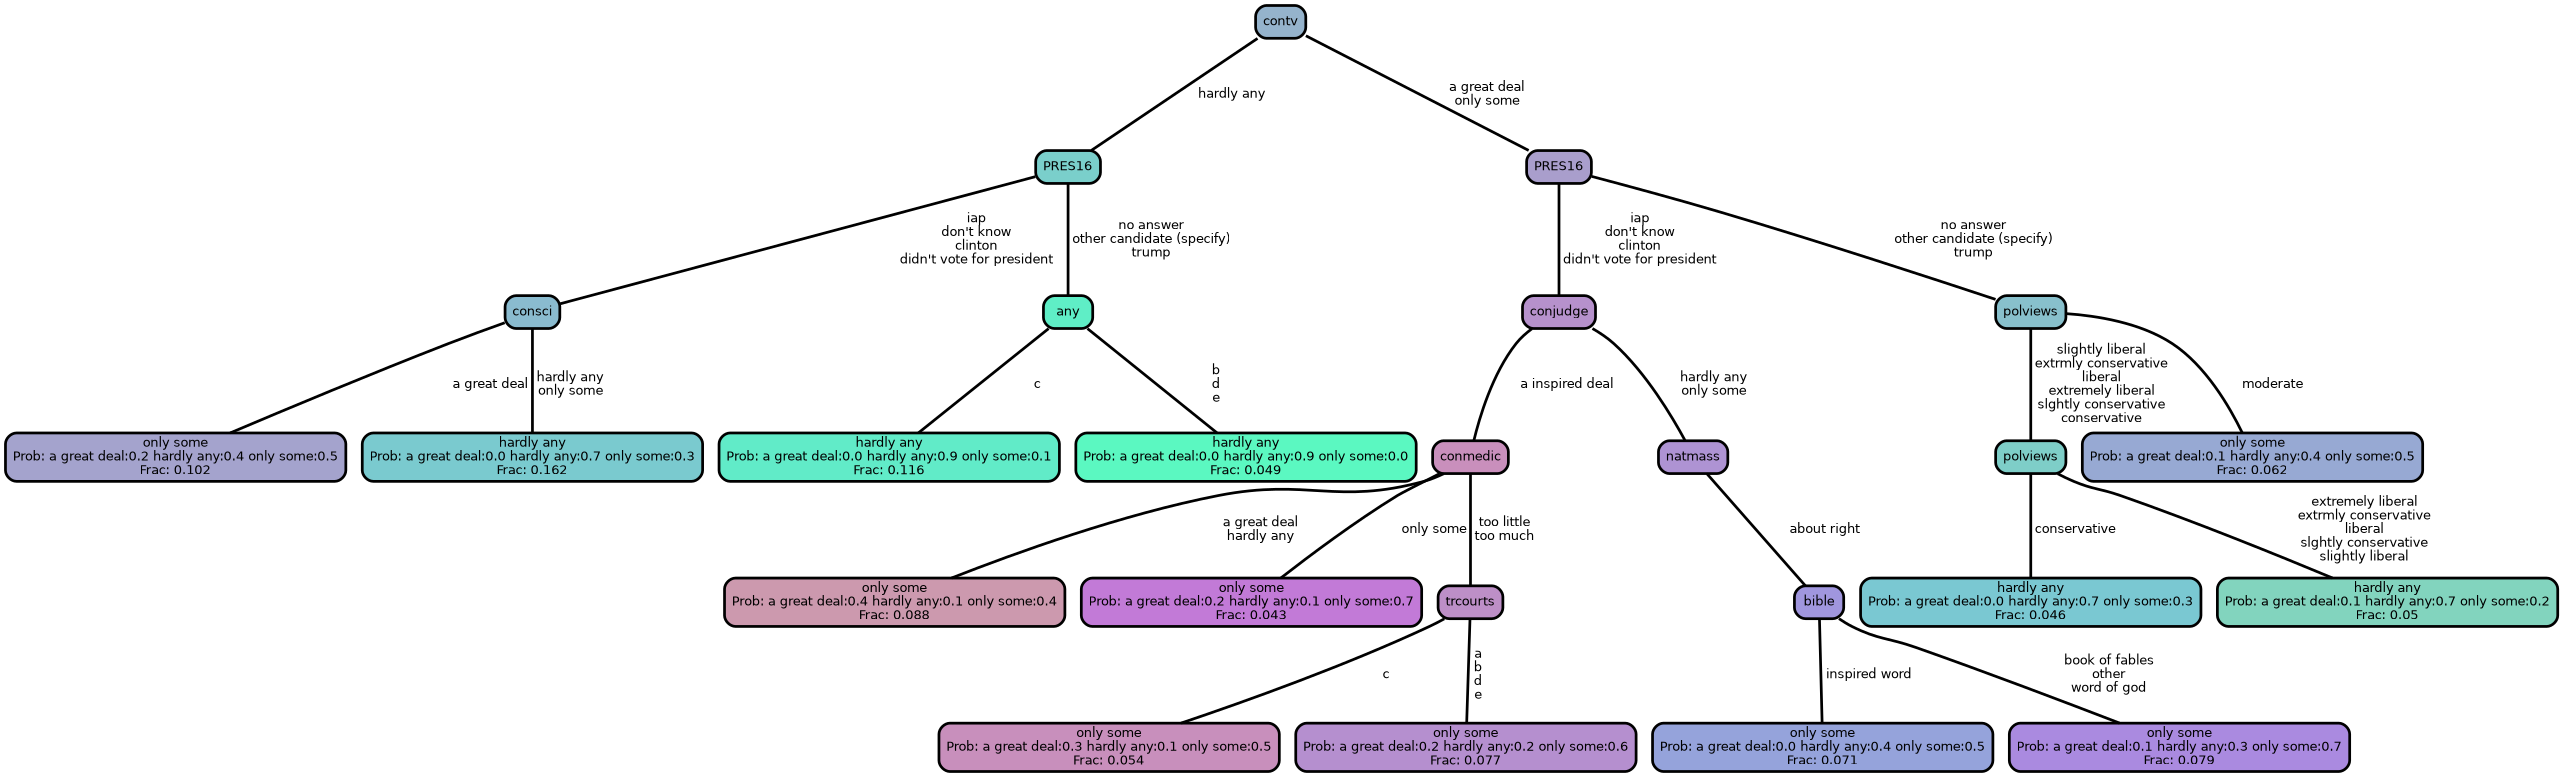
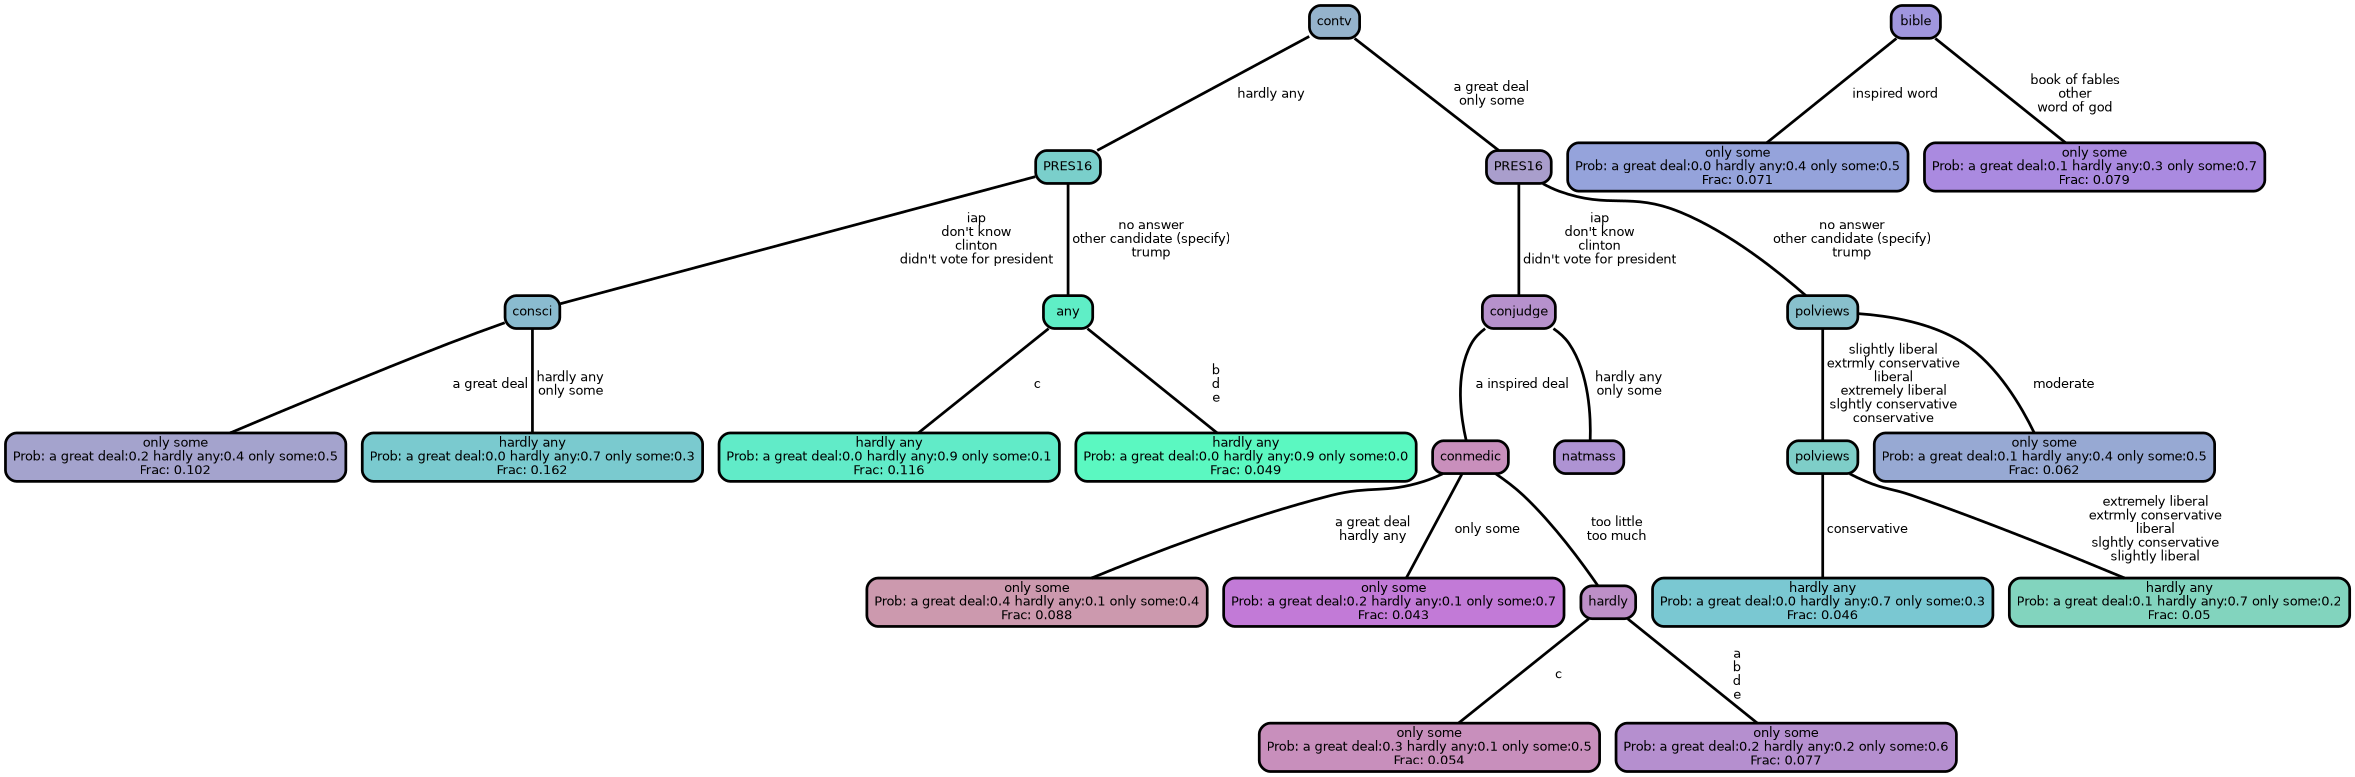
(1756, 530) -> none
(1470, 602) -> (1608, 602)
